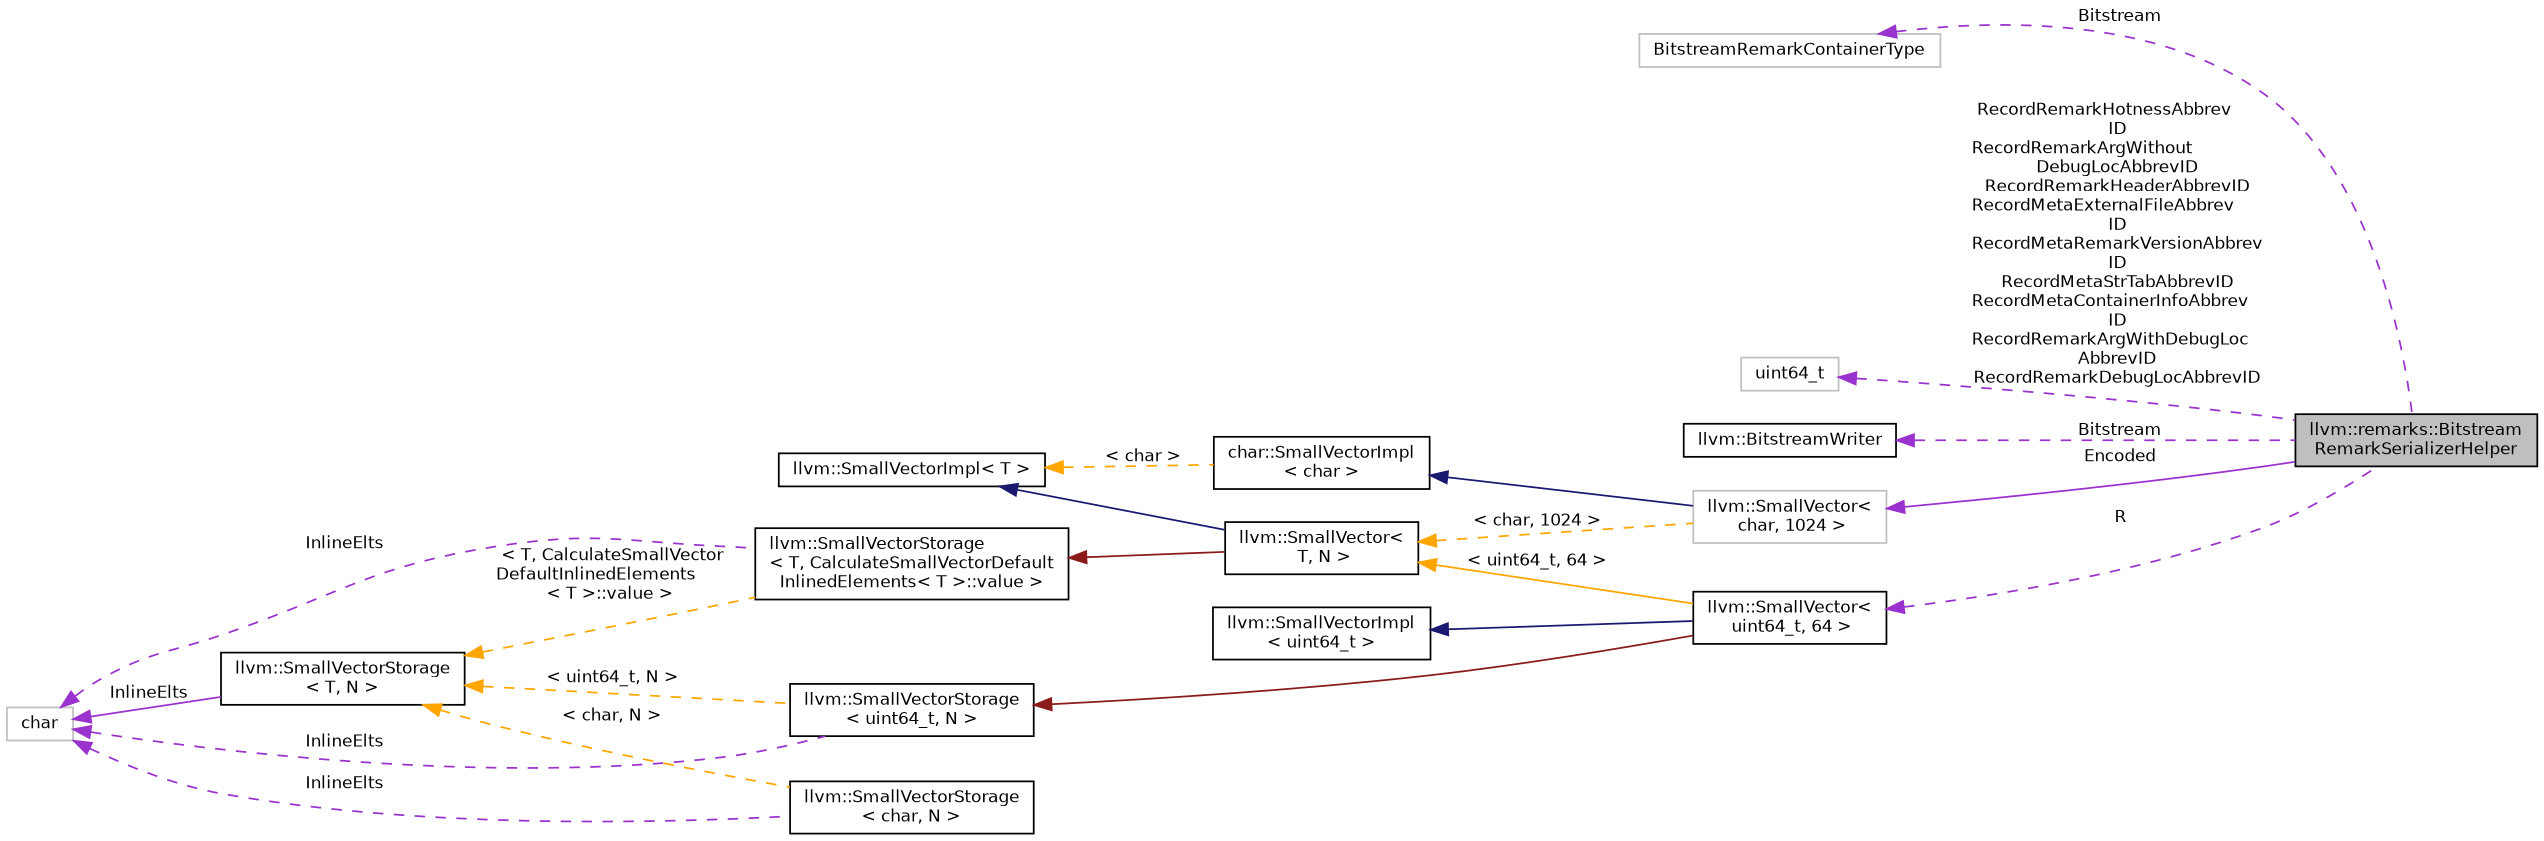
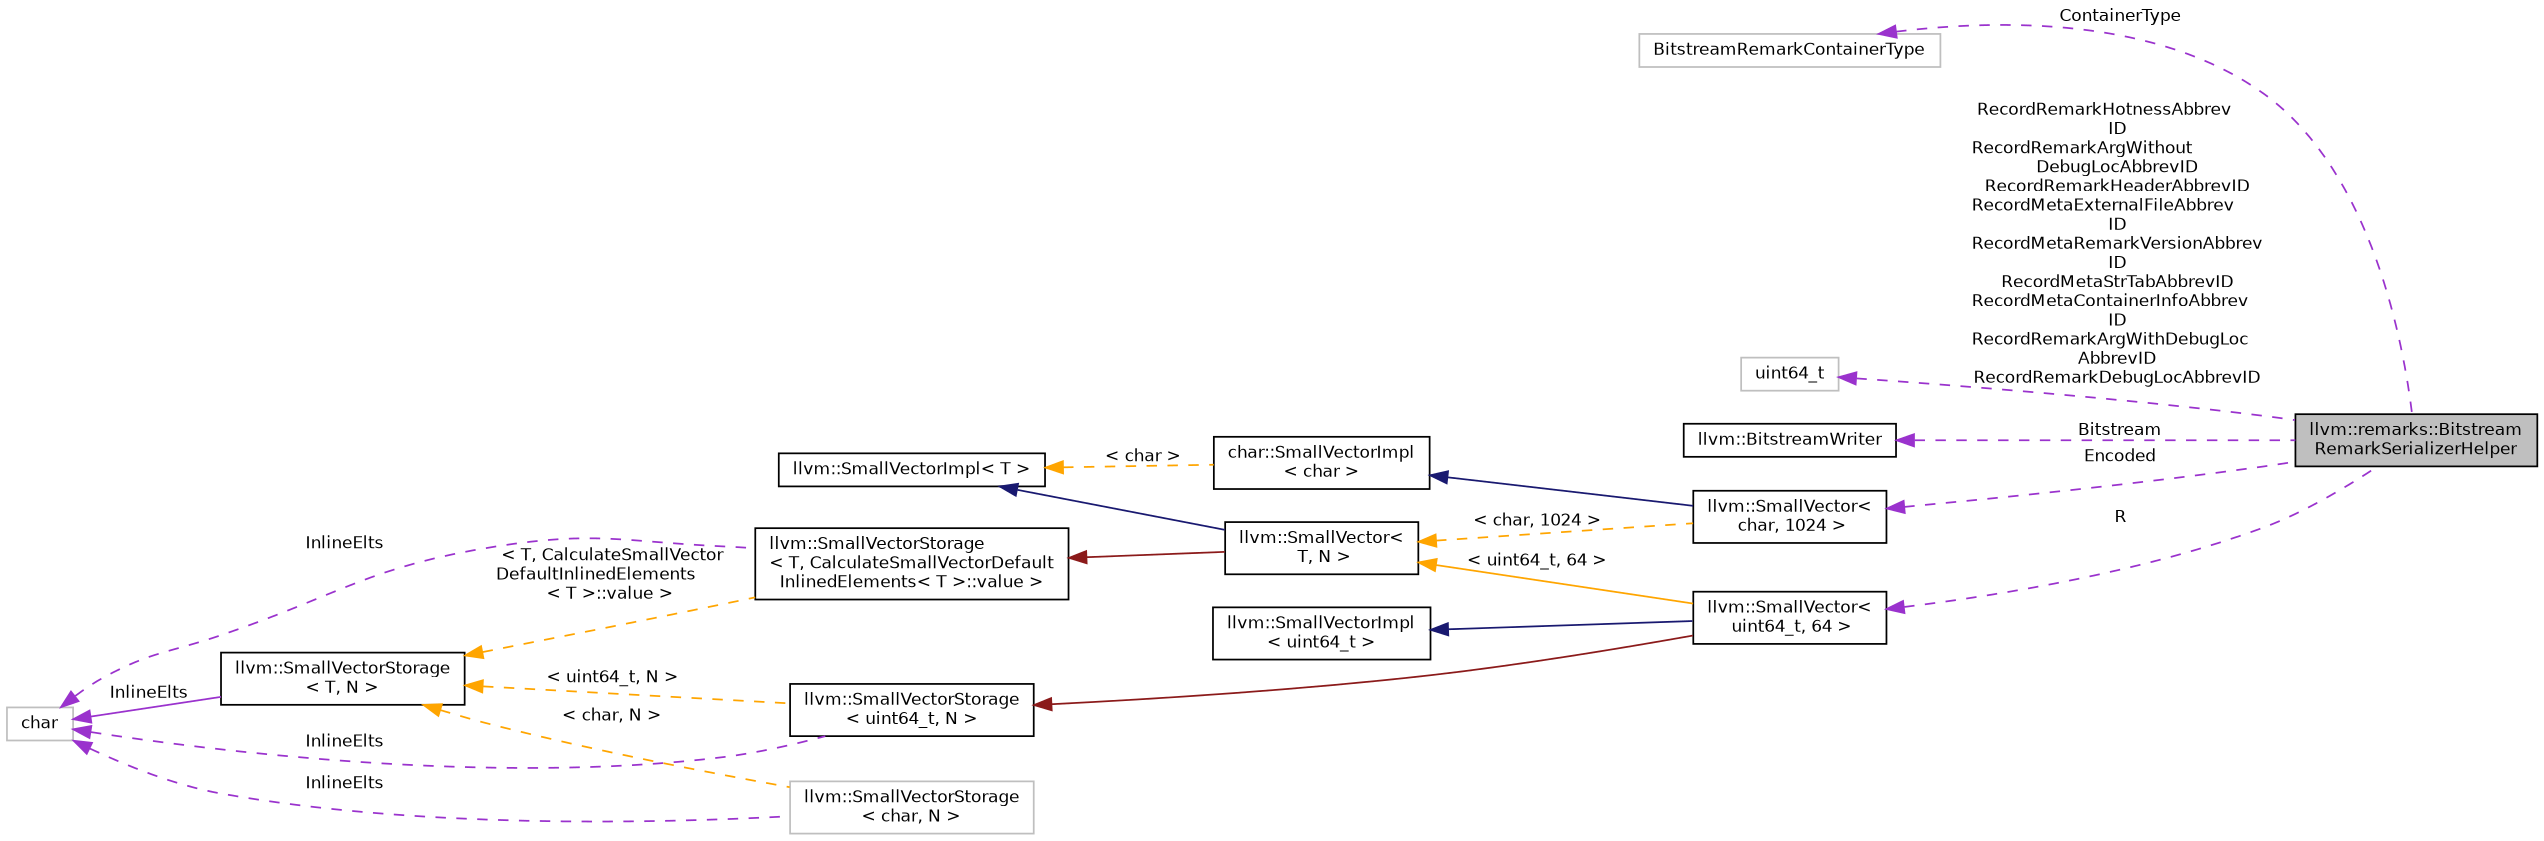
(2118, 17) -> (2118, 17)
(2100, 487) -> (2100, 487)
(1790, 517) -> (1790, 517)
(912, 807) -> (912, 807)
